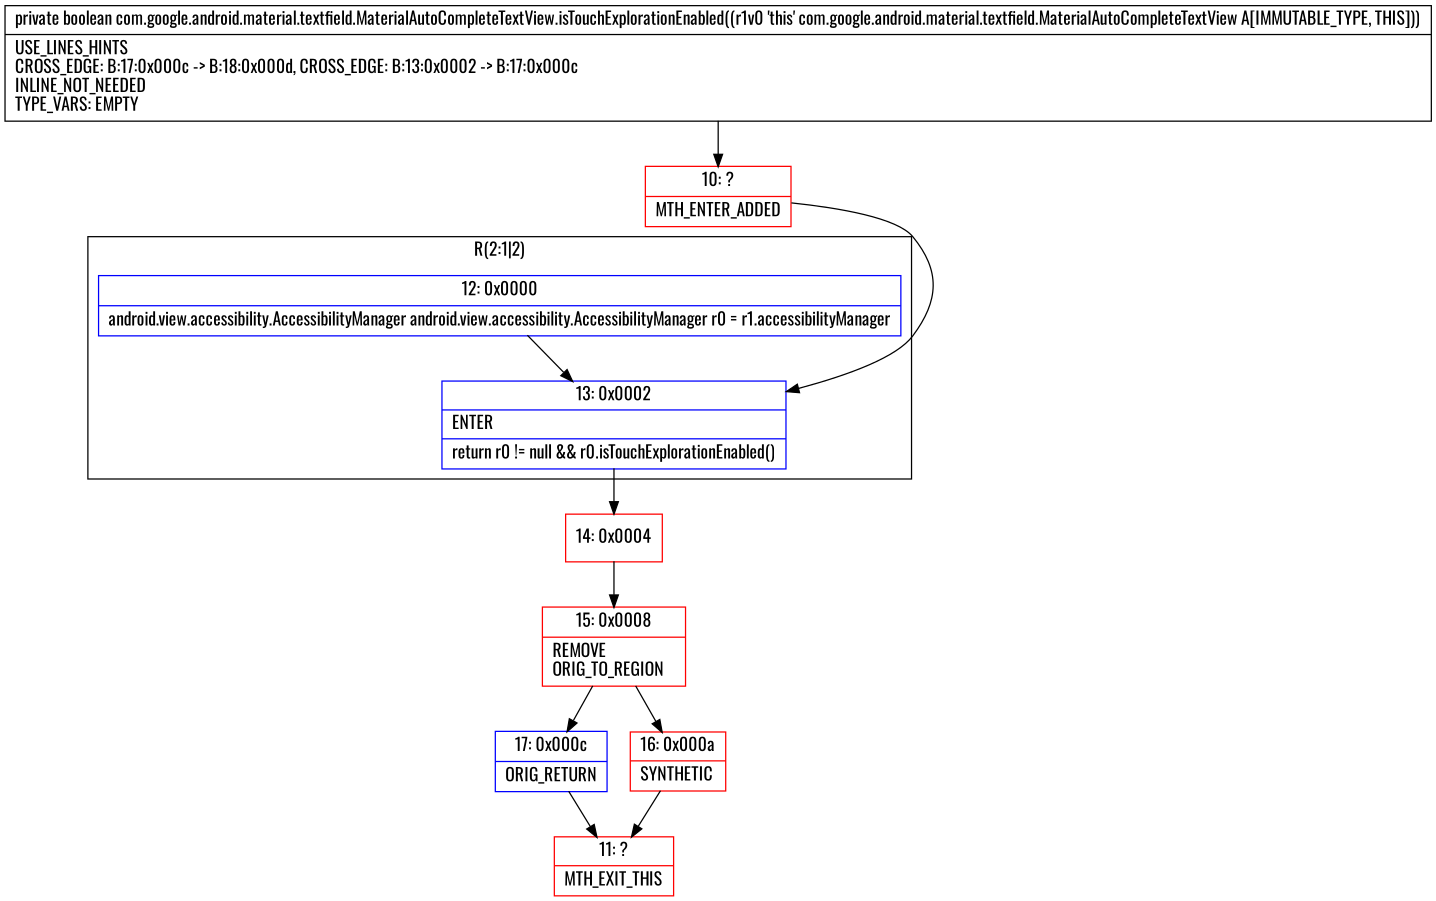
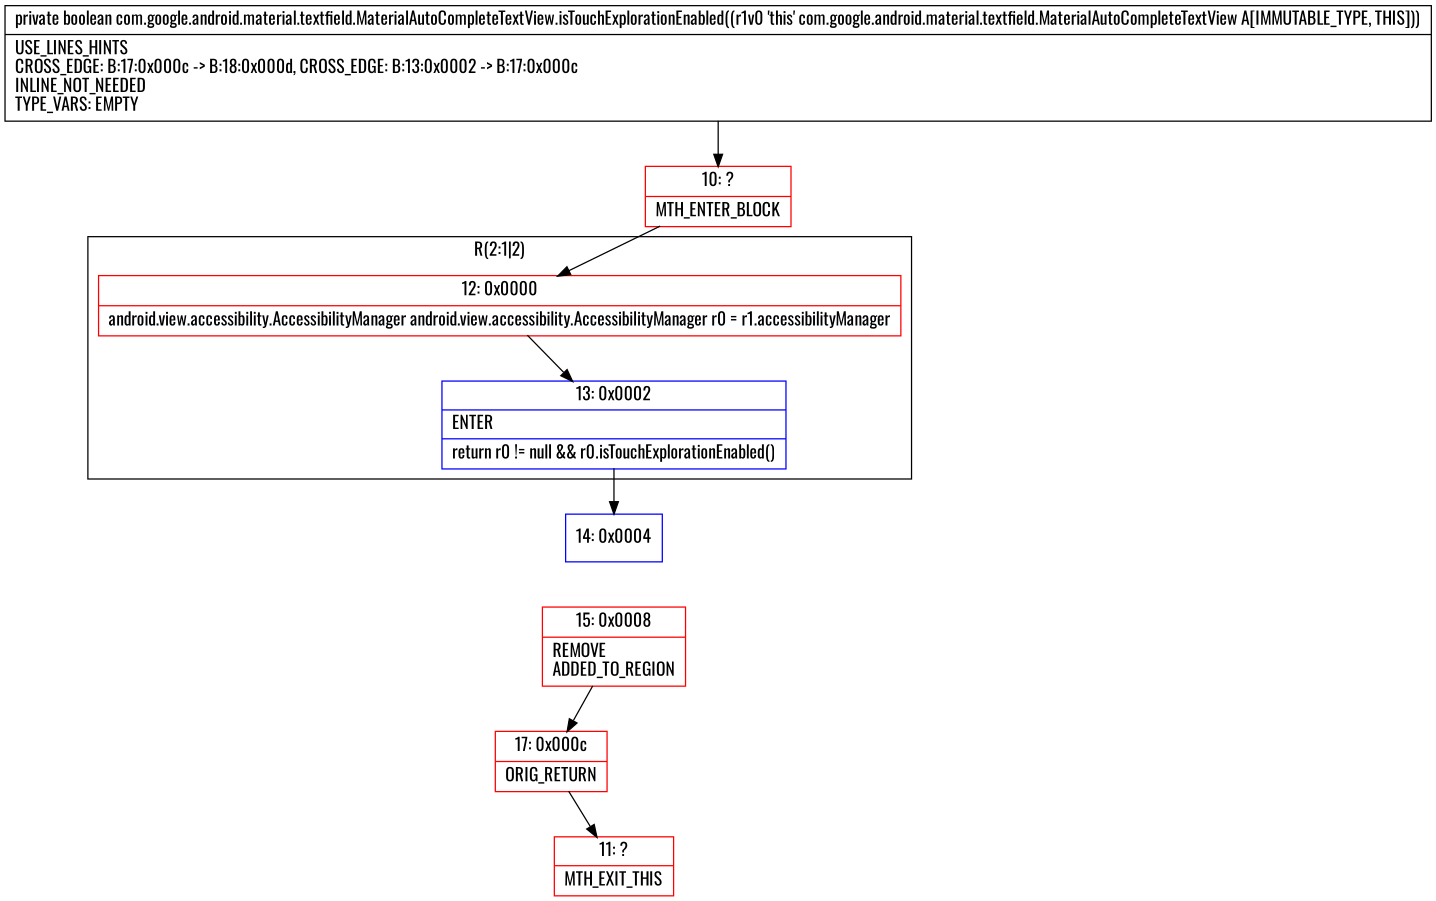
(718, 211) -> (718, 211)
(933, 286) -> (615, 248)
(500, 306) -> (500, 306)
(614, 538) -> (614, 538)
(614, 578) -> none
(608, 670) -> (614, 670)
(551, 761) -> (551, 761)
(678, 761) -> none
